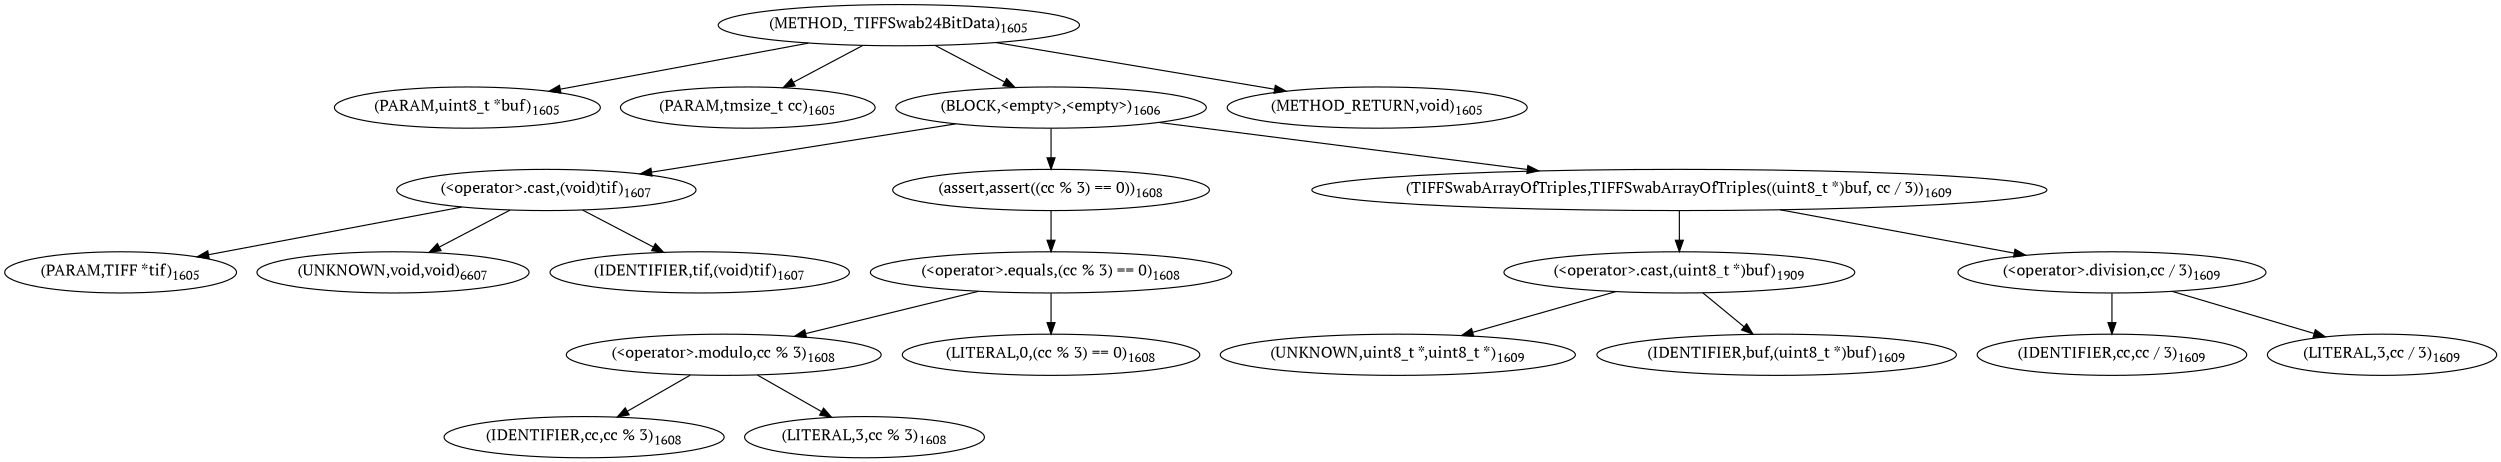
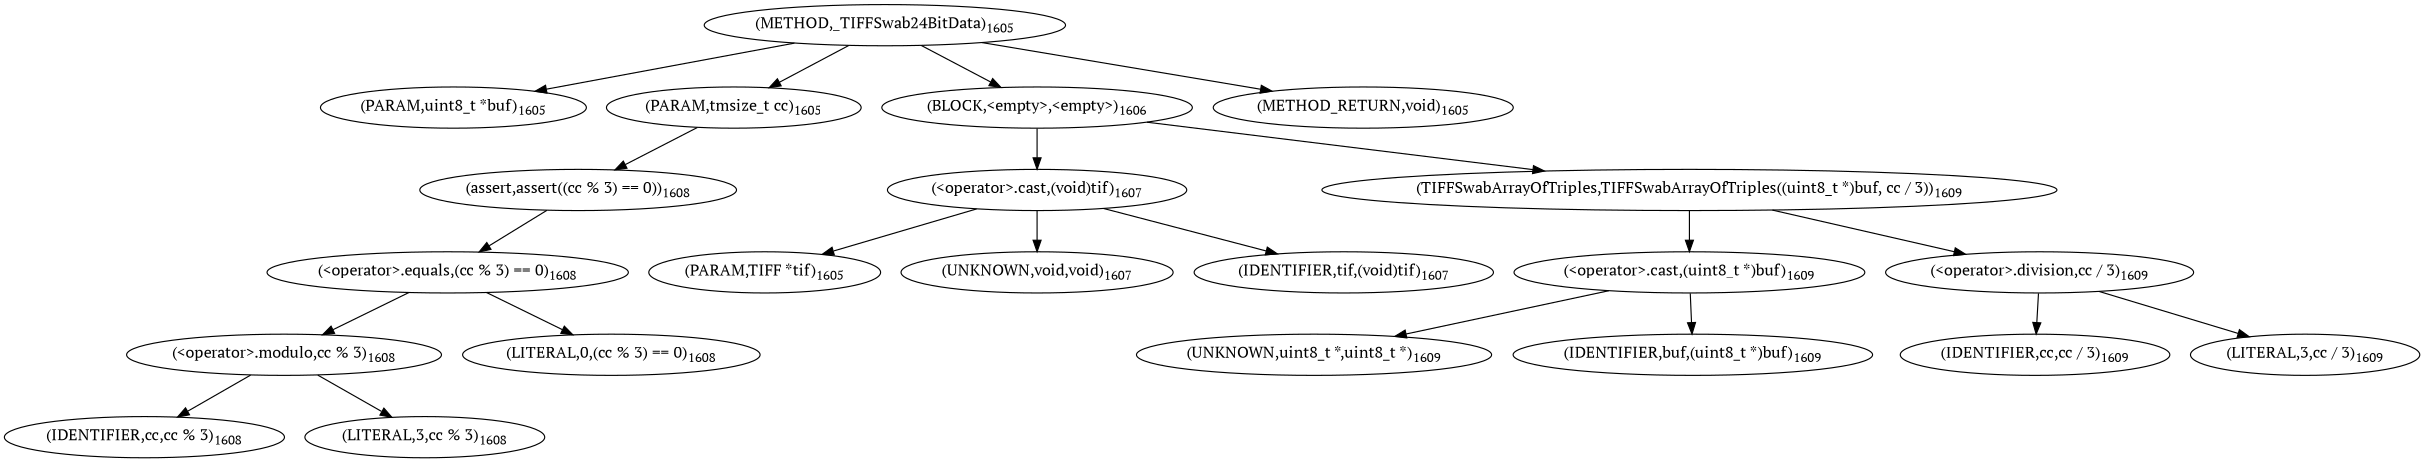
(1051, 143) -> (661, 146)
(474, 271) -> (1118, 271)
(1791, 271) -> (1801, 271)
